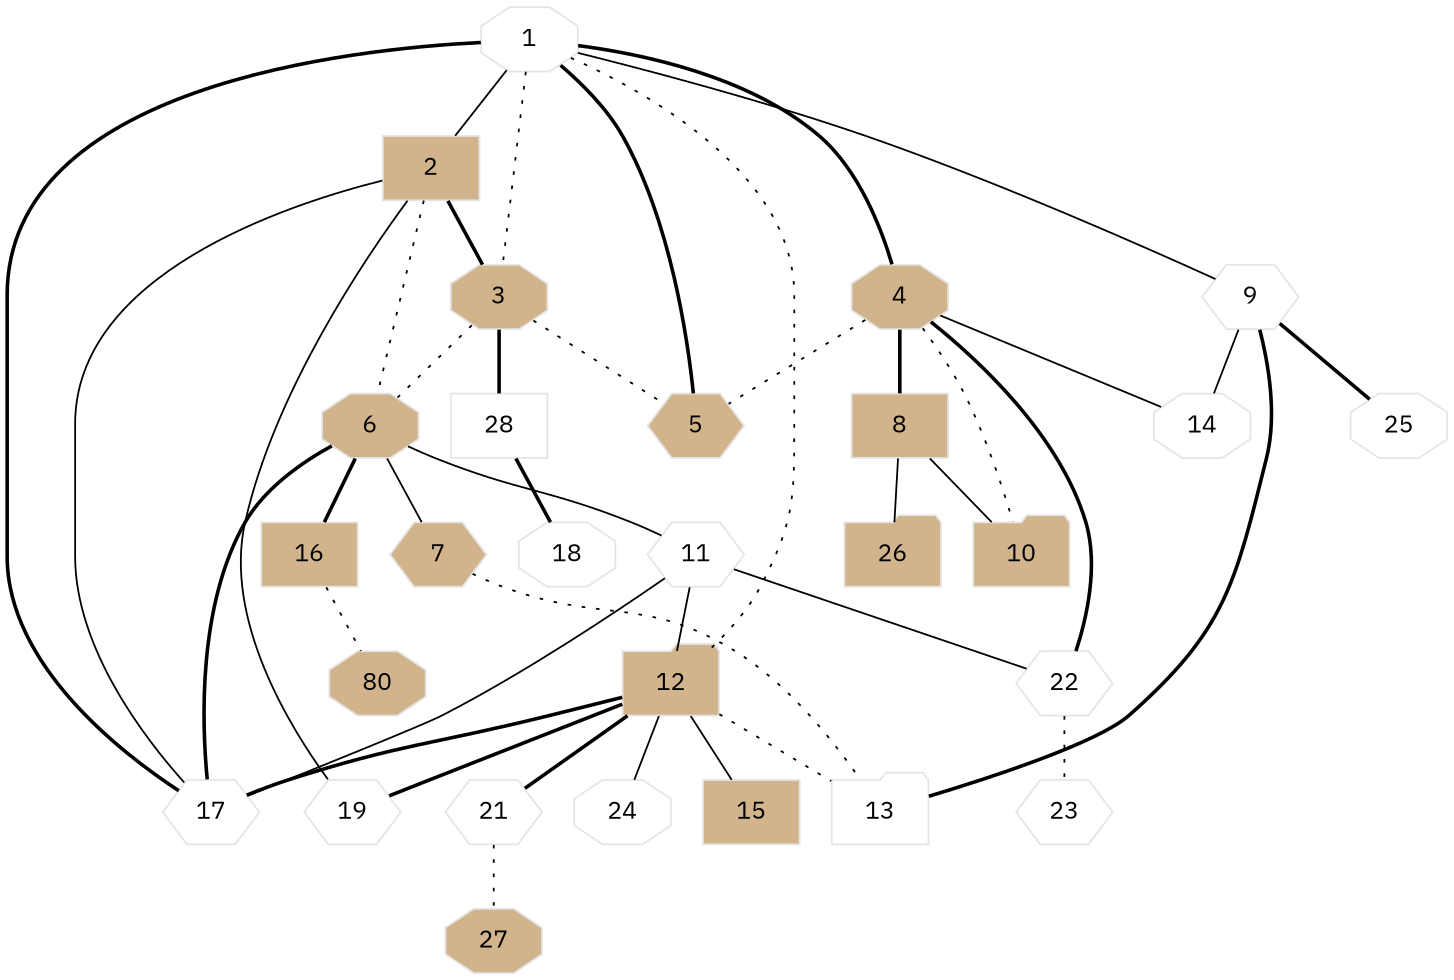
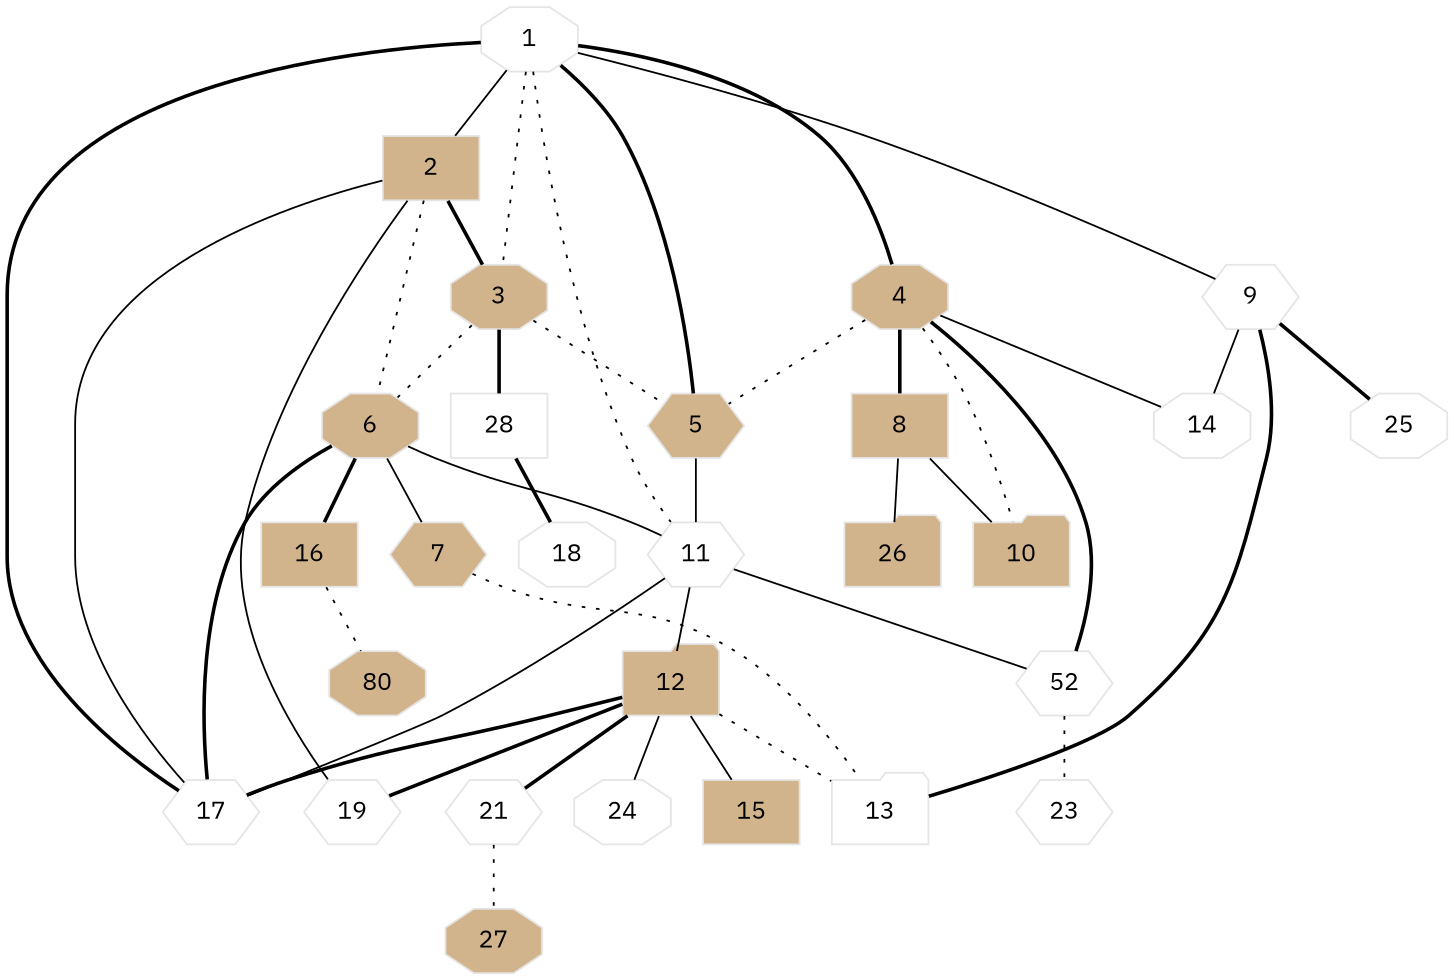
(794, 314) -> (579, 305)
none -> (696, 490)
(1064, 683) -> (1064, 683)
